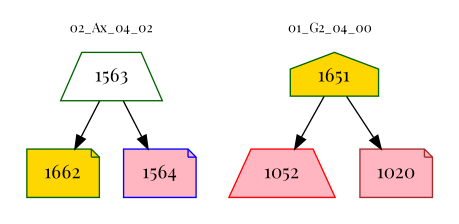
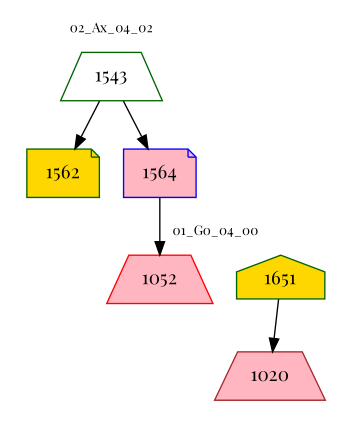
(330, 29) -> (216, 232)
(111, 77) -> (111, 77)
(313, 117) -> (160, 227)
(63, 173) -> (63, 173)
(396, 173) -> (270, 376)
